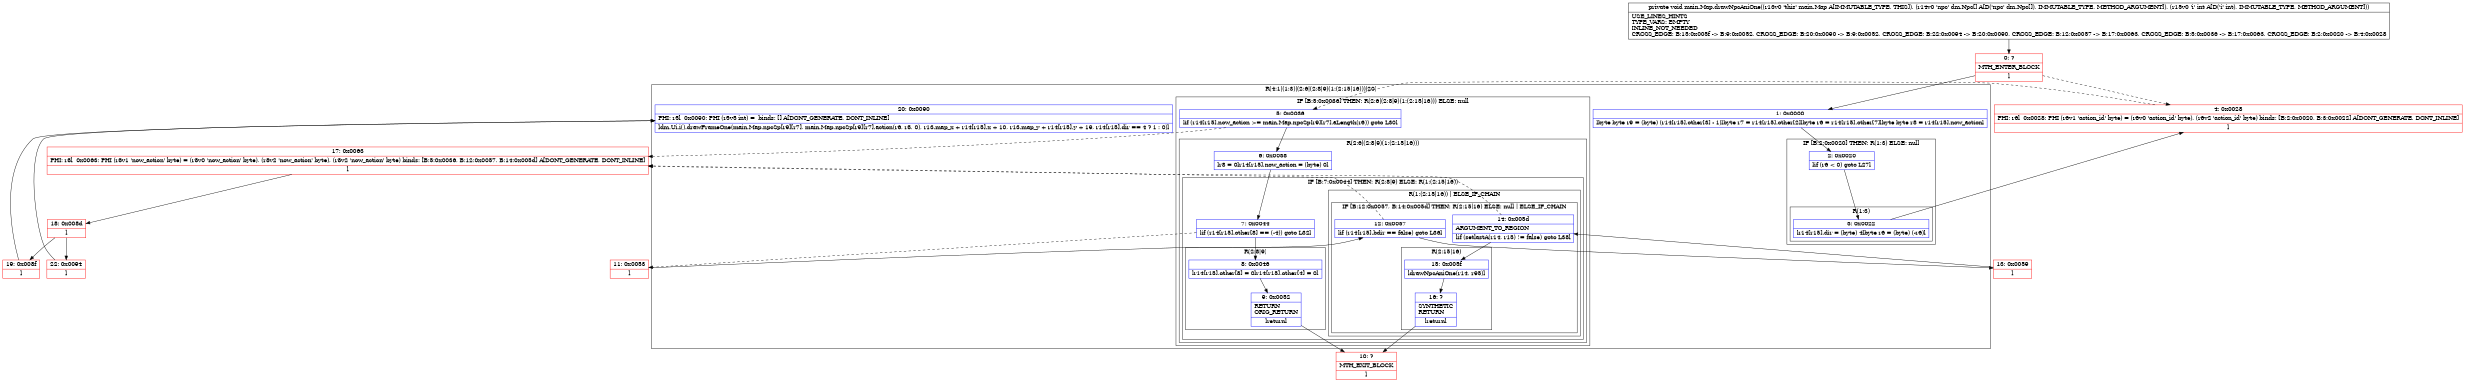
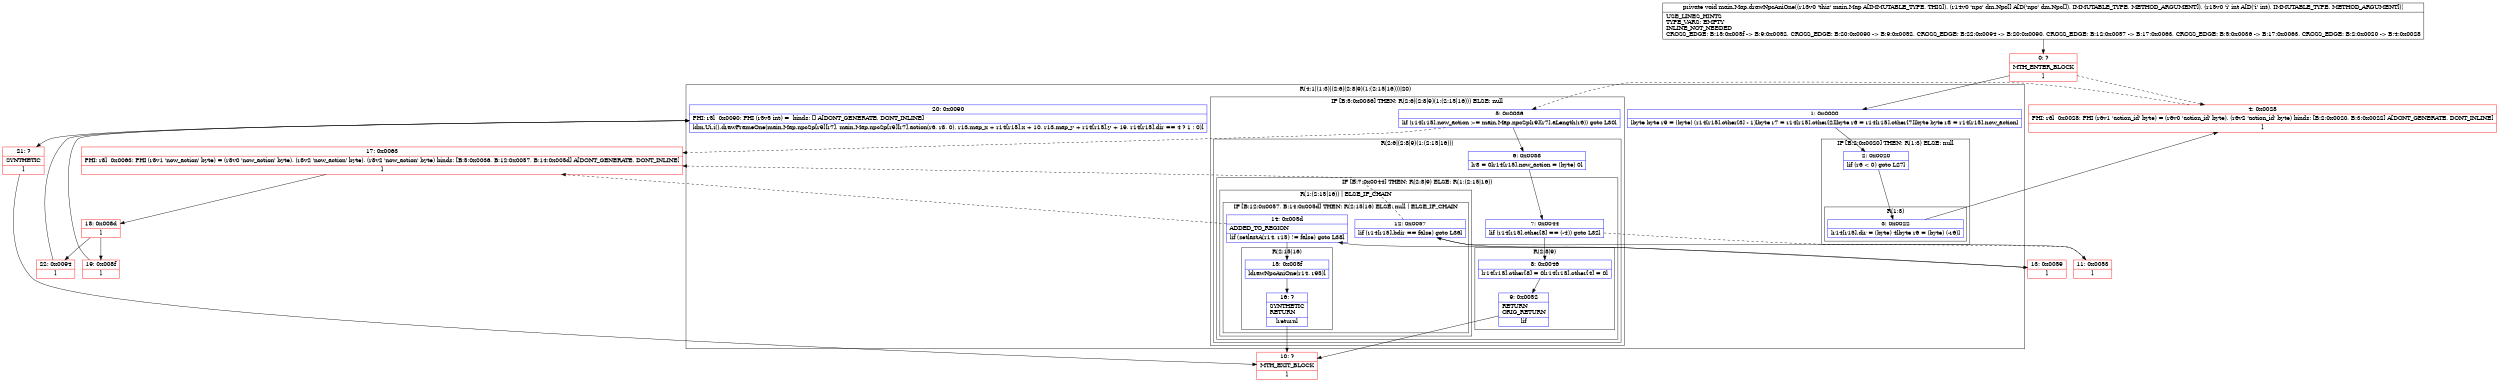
none -> (23, 161)
(1492, 228) -> (1259, 228)
(1276, 322) -> (1524, 322)
